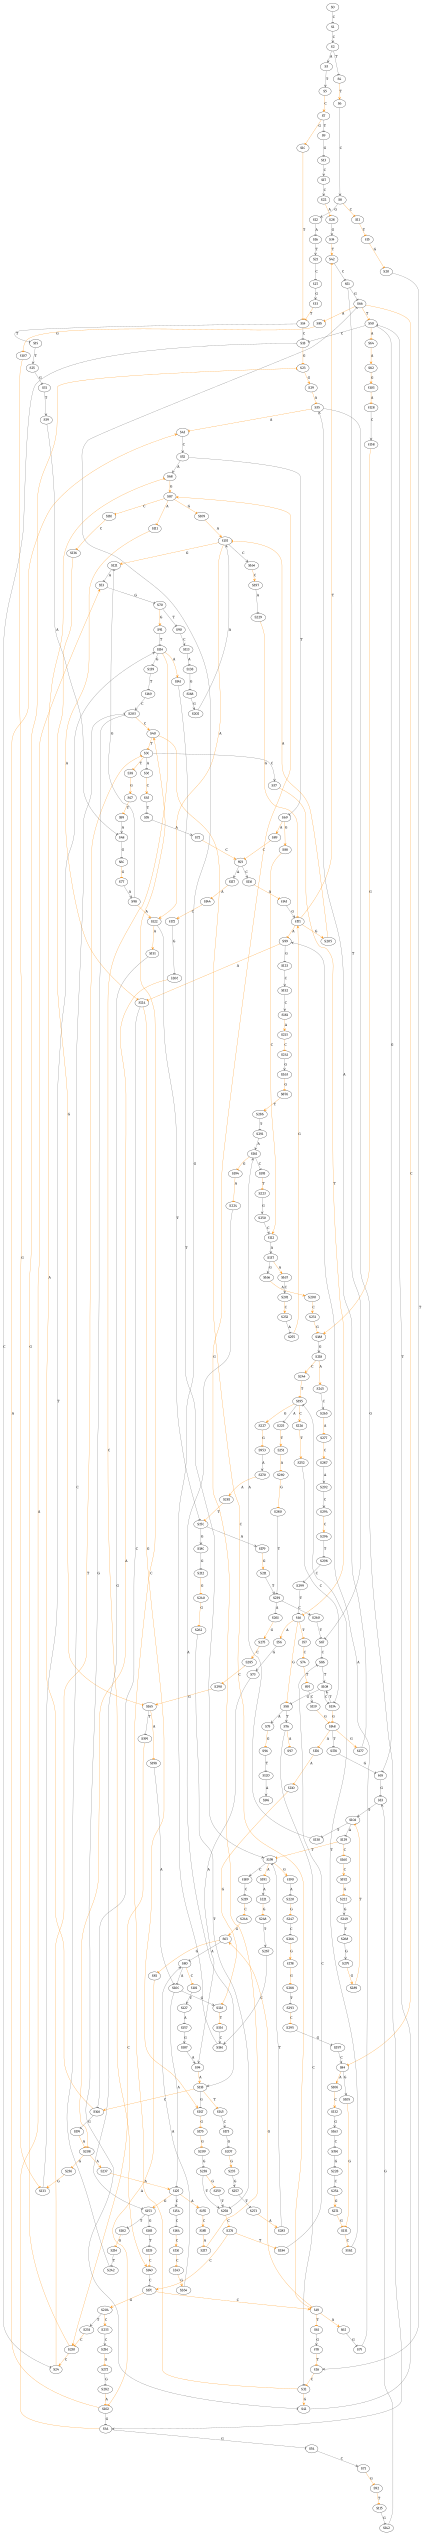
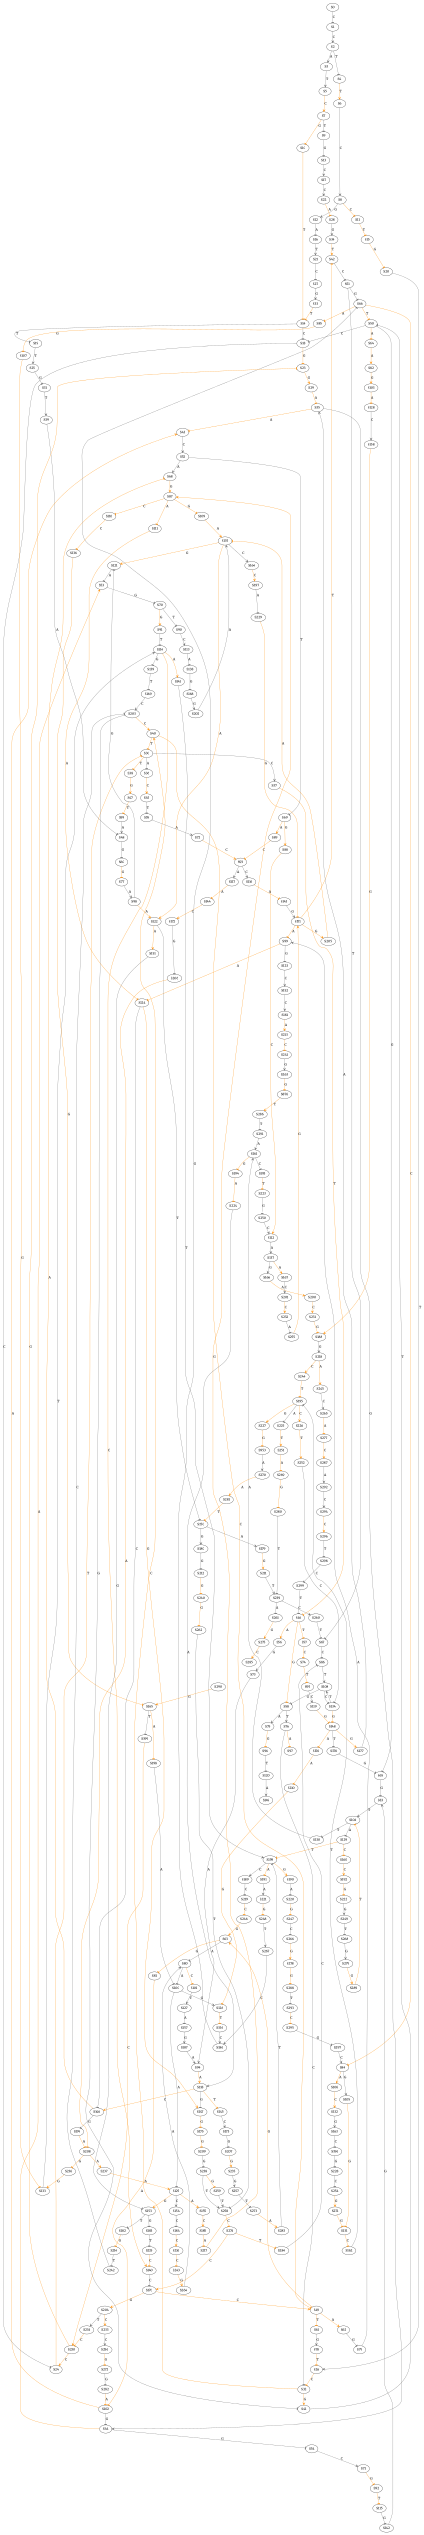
(262, 1205) -> (262, 1205)
(234, 1674) -> none
